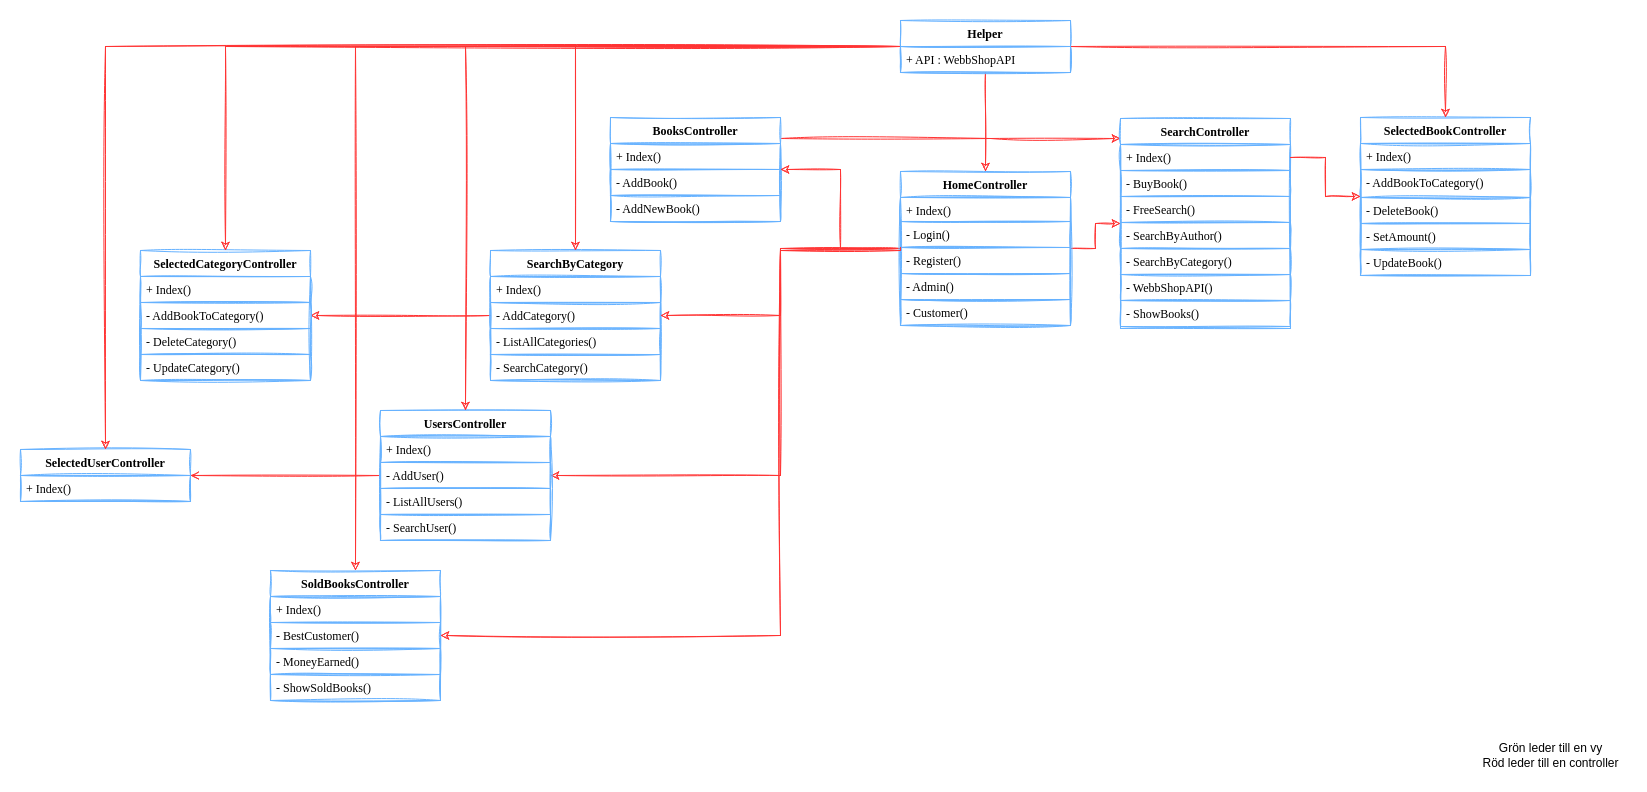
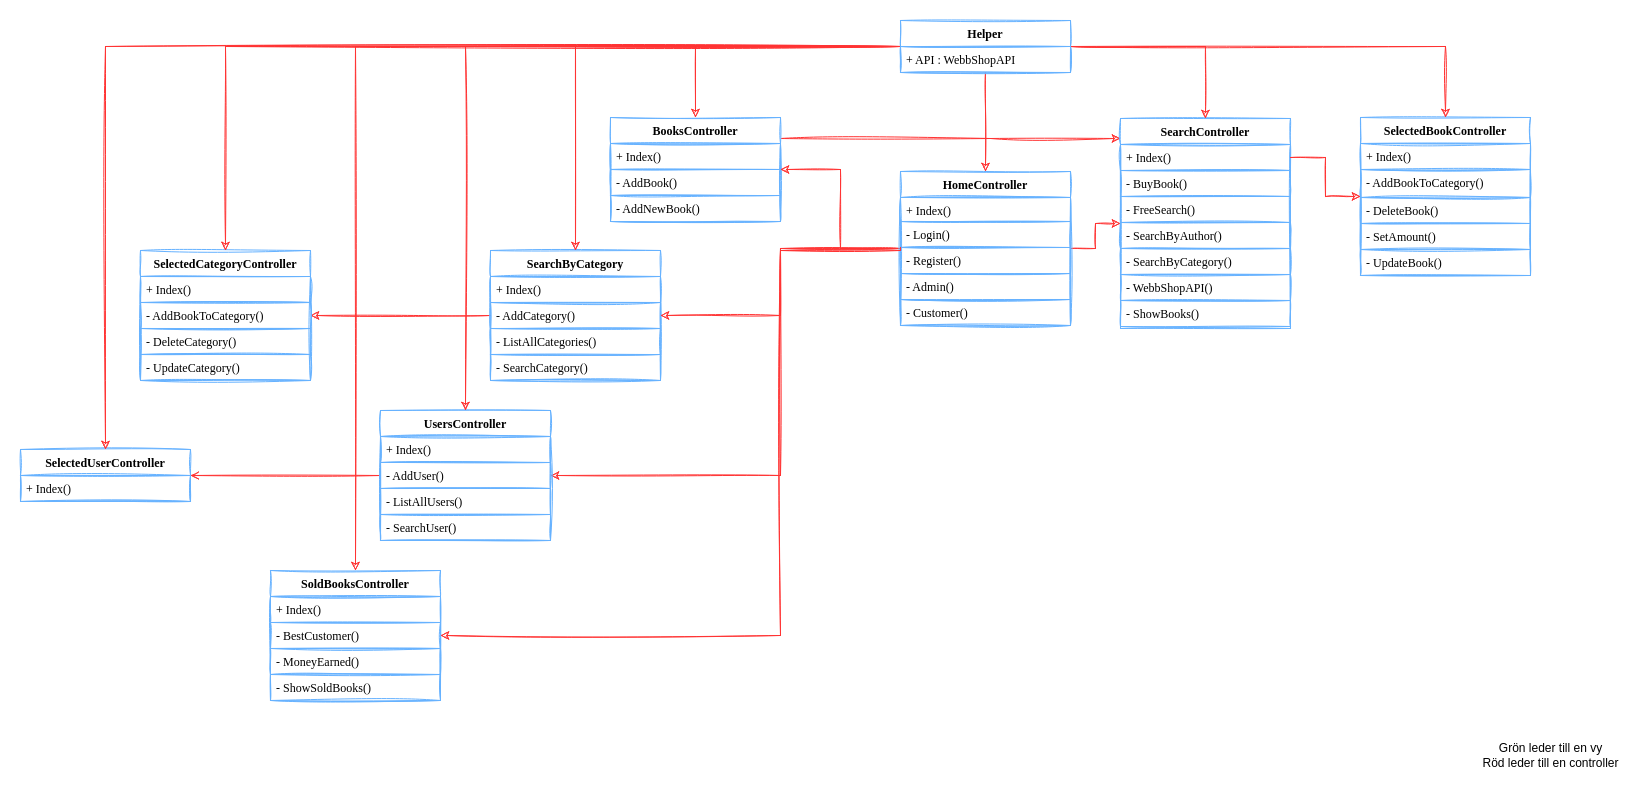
none -> (696, 79)
none -> (1206, 80)
